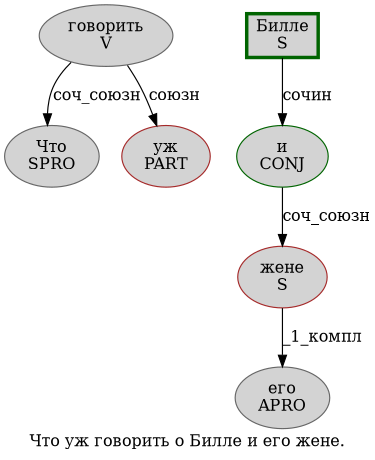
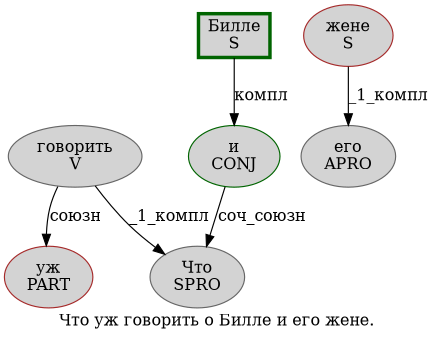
(97, 96) -> (170, 217)
(307, 96) -> (261, 96)
(282, 211) -> (218, 211)
